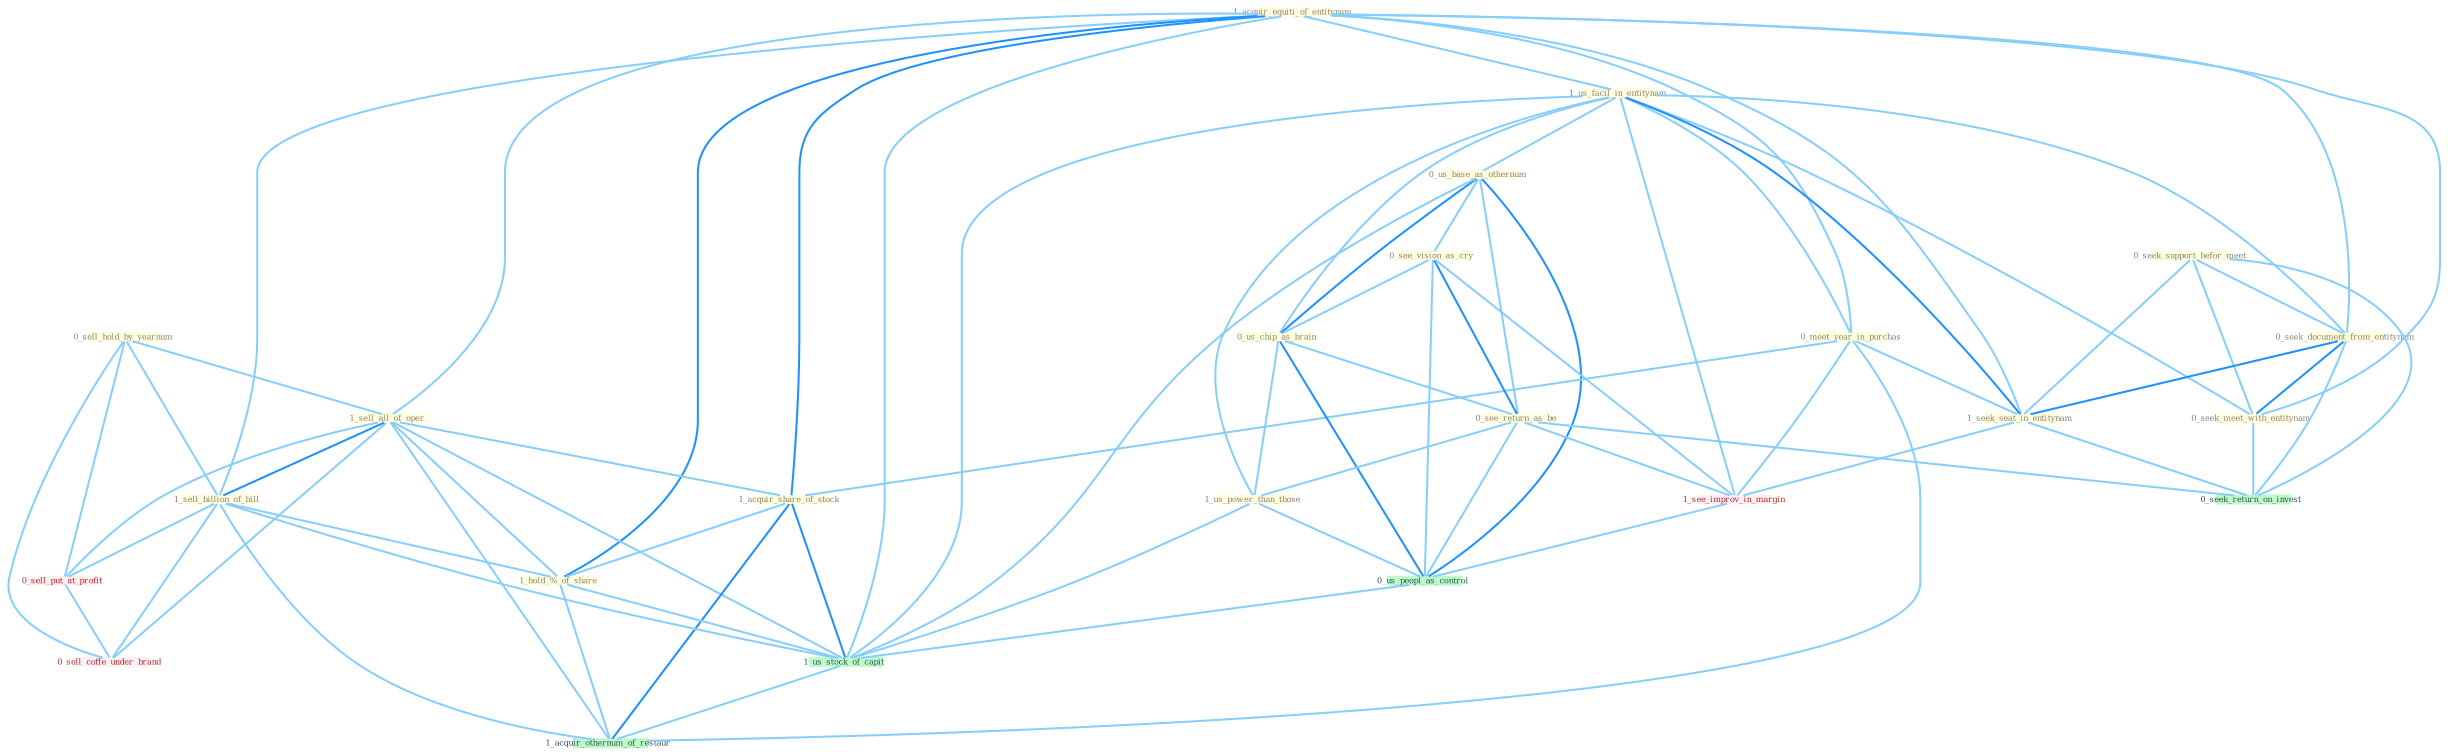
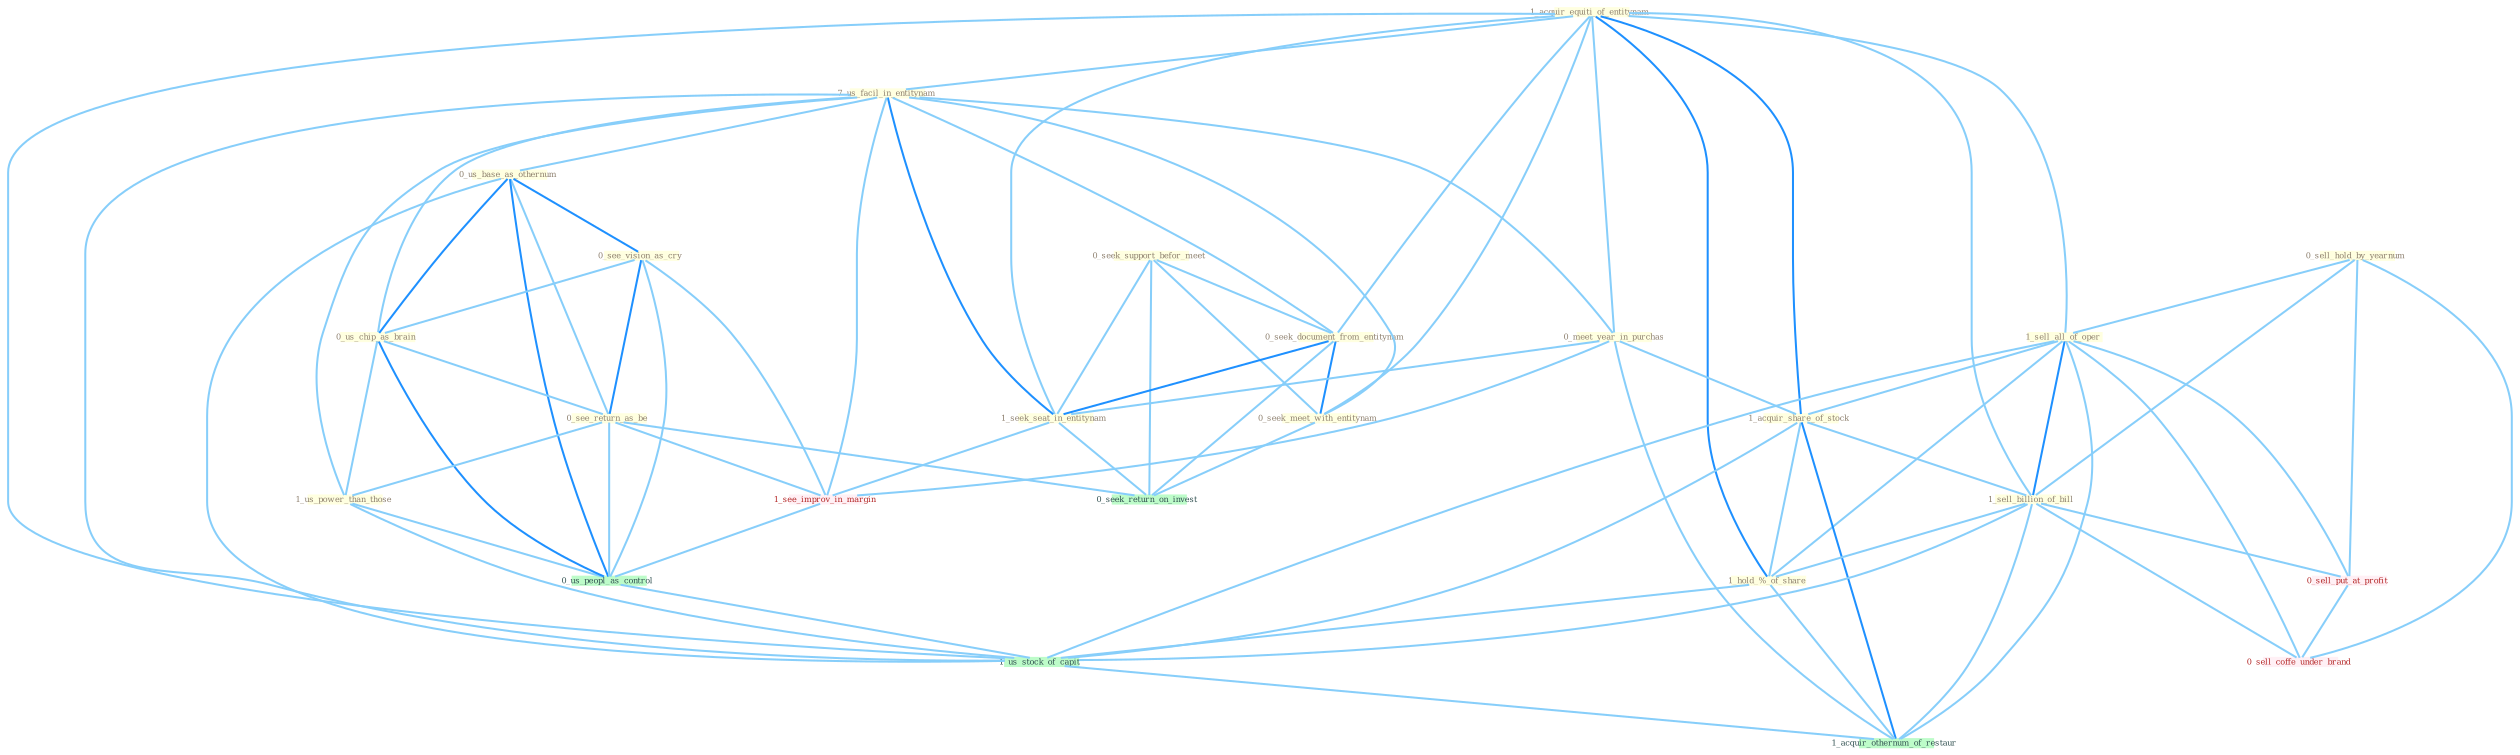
(1620, 93) -> (887, 93)
(1456, 215) -> (576, 215)
none -> (1900, 453)
(819, 581) -> (1449, 590)
